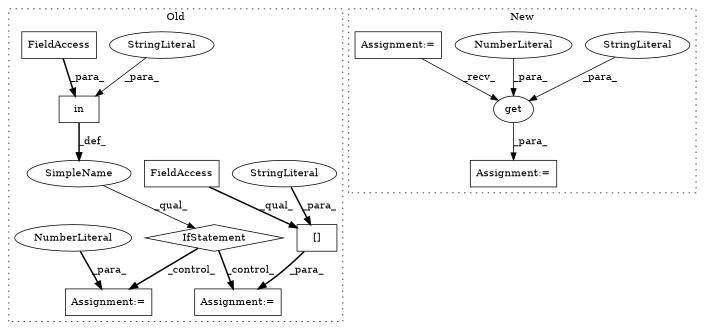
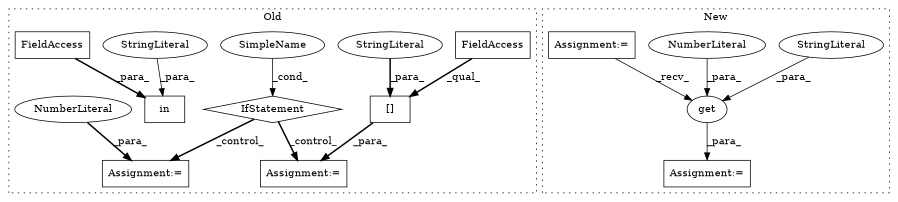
(79, 138) -> none
(171, 206) -> (290, 77)
